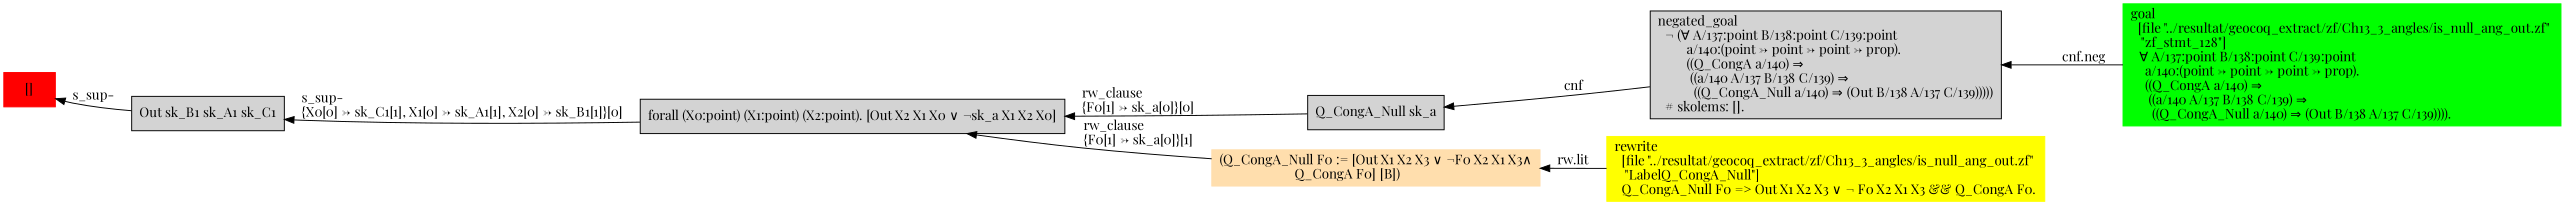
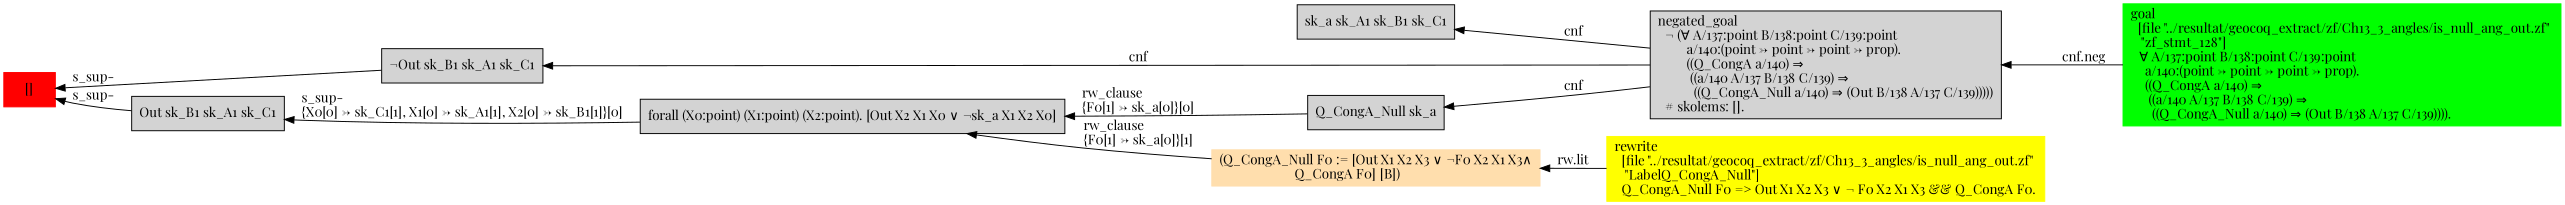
none -> (1376, 22)
none -> (462, 66)
